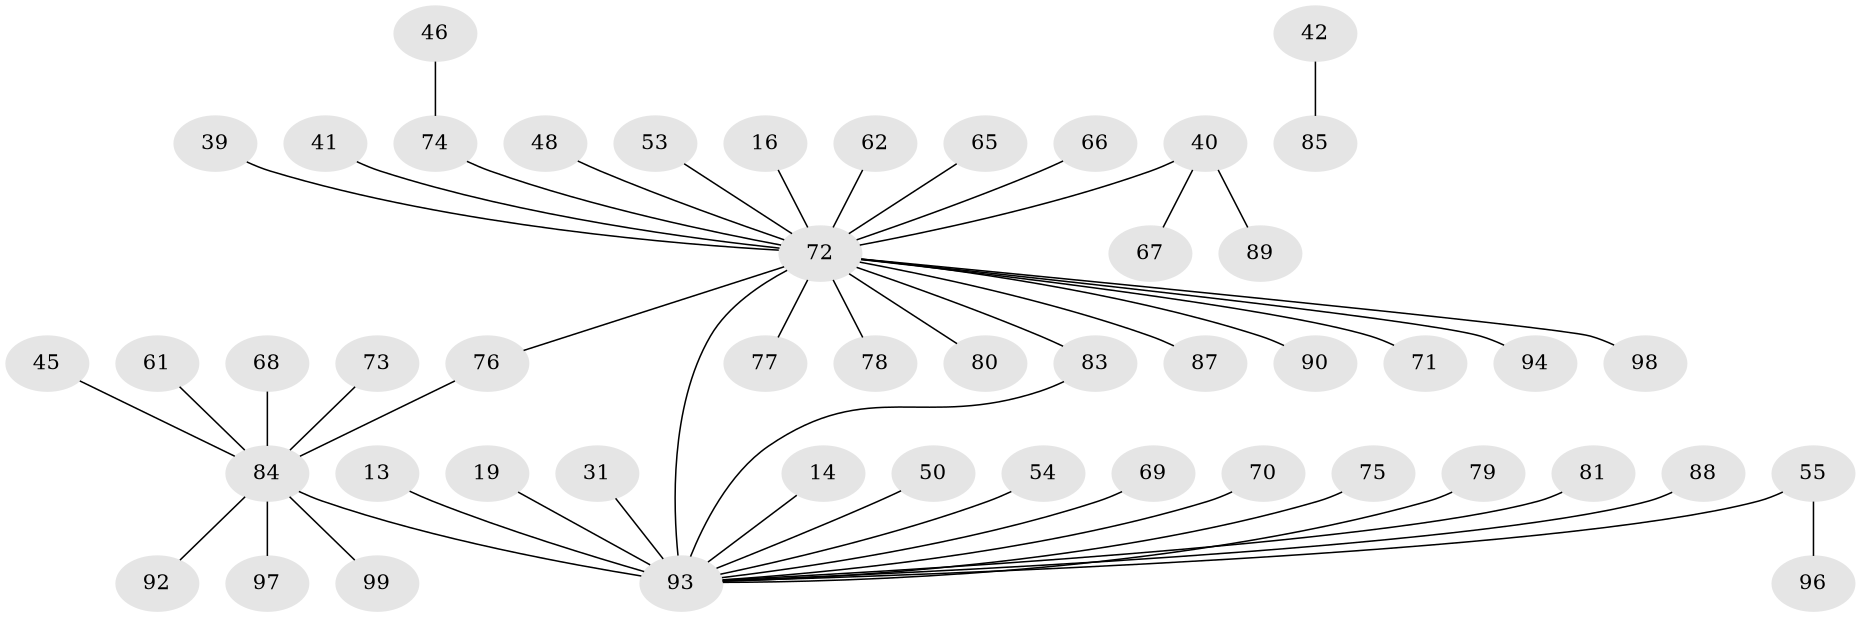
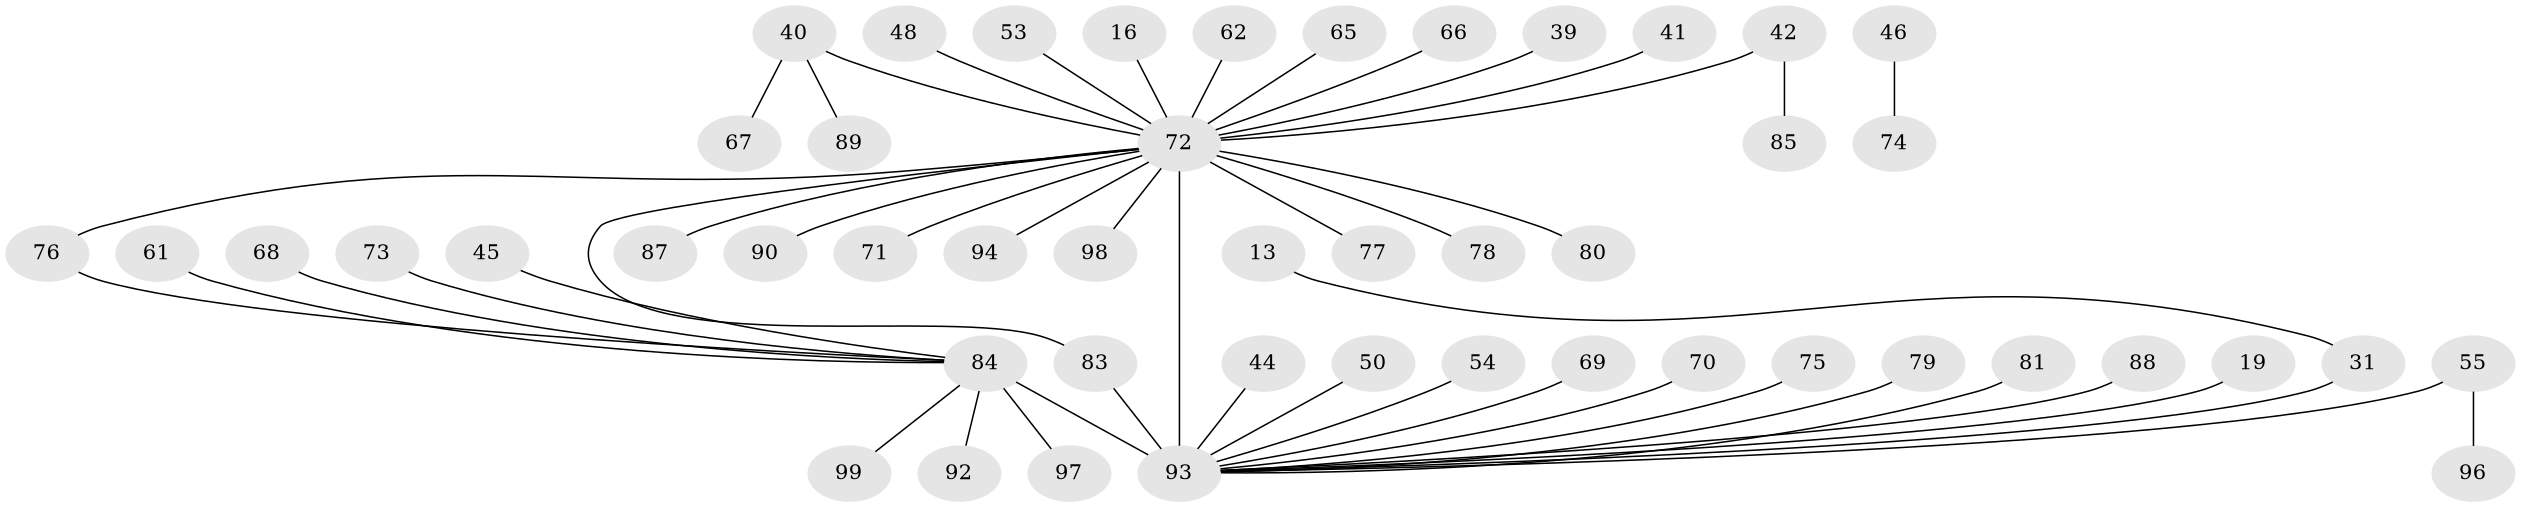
(622, 210) -> (1490, 112)
(823, 474) -> (1263, 364)
(526, 535) -> (1813, 309)
